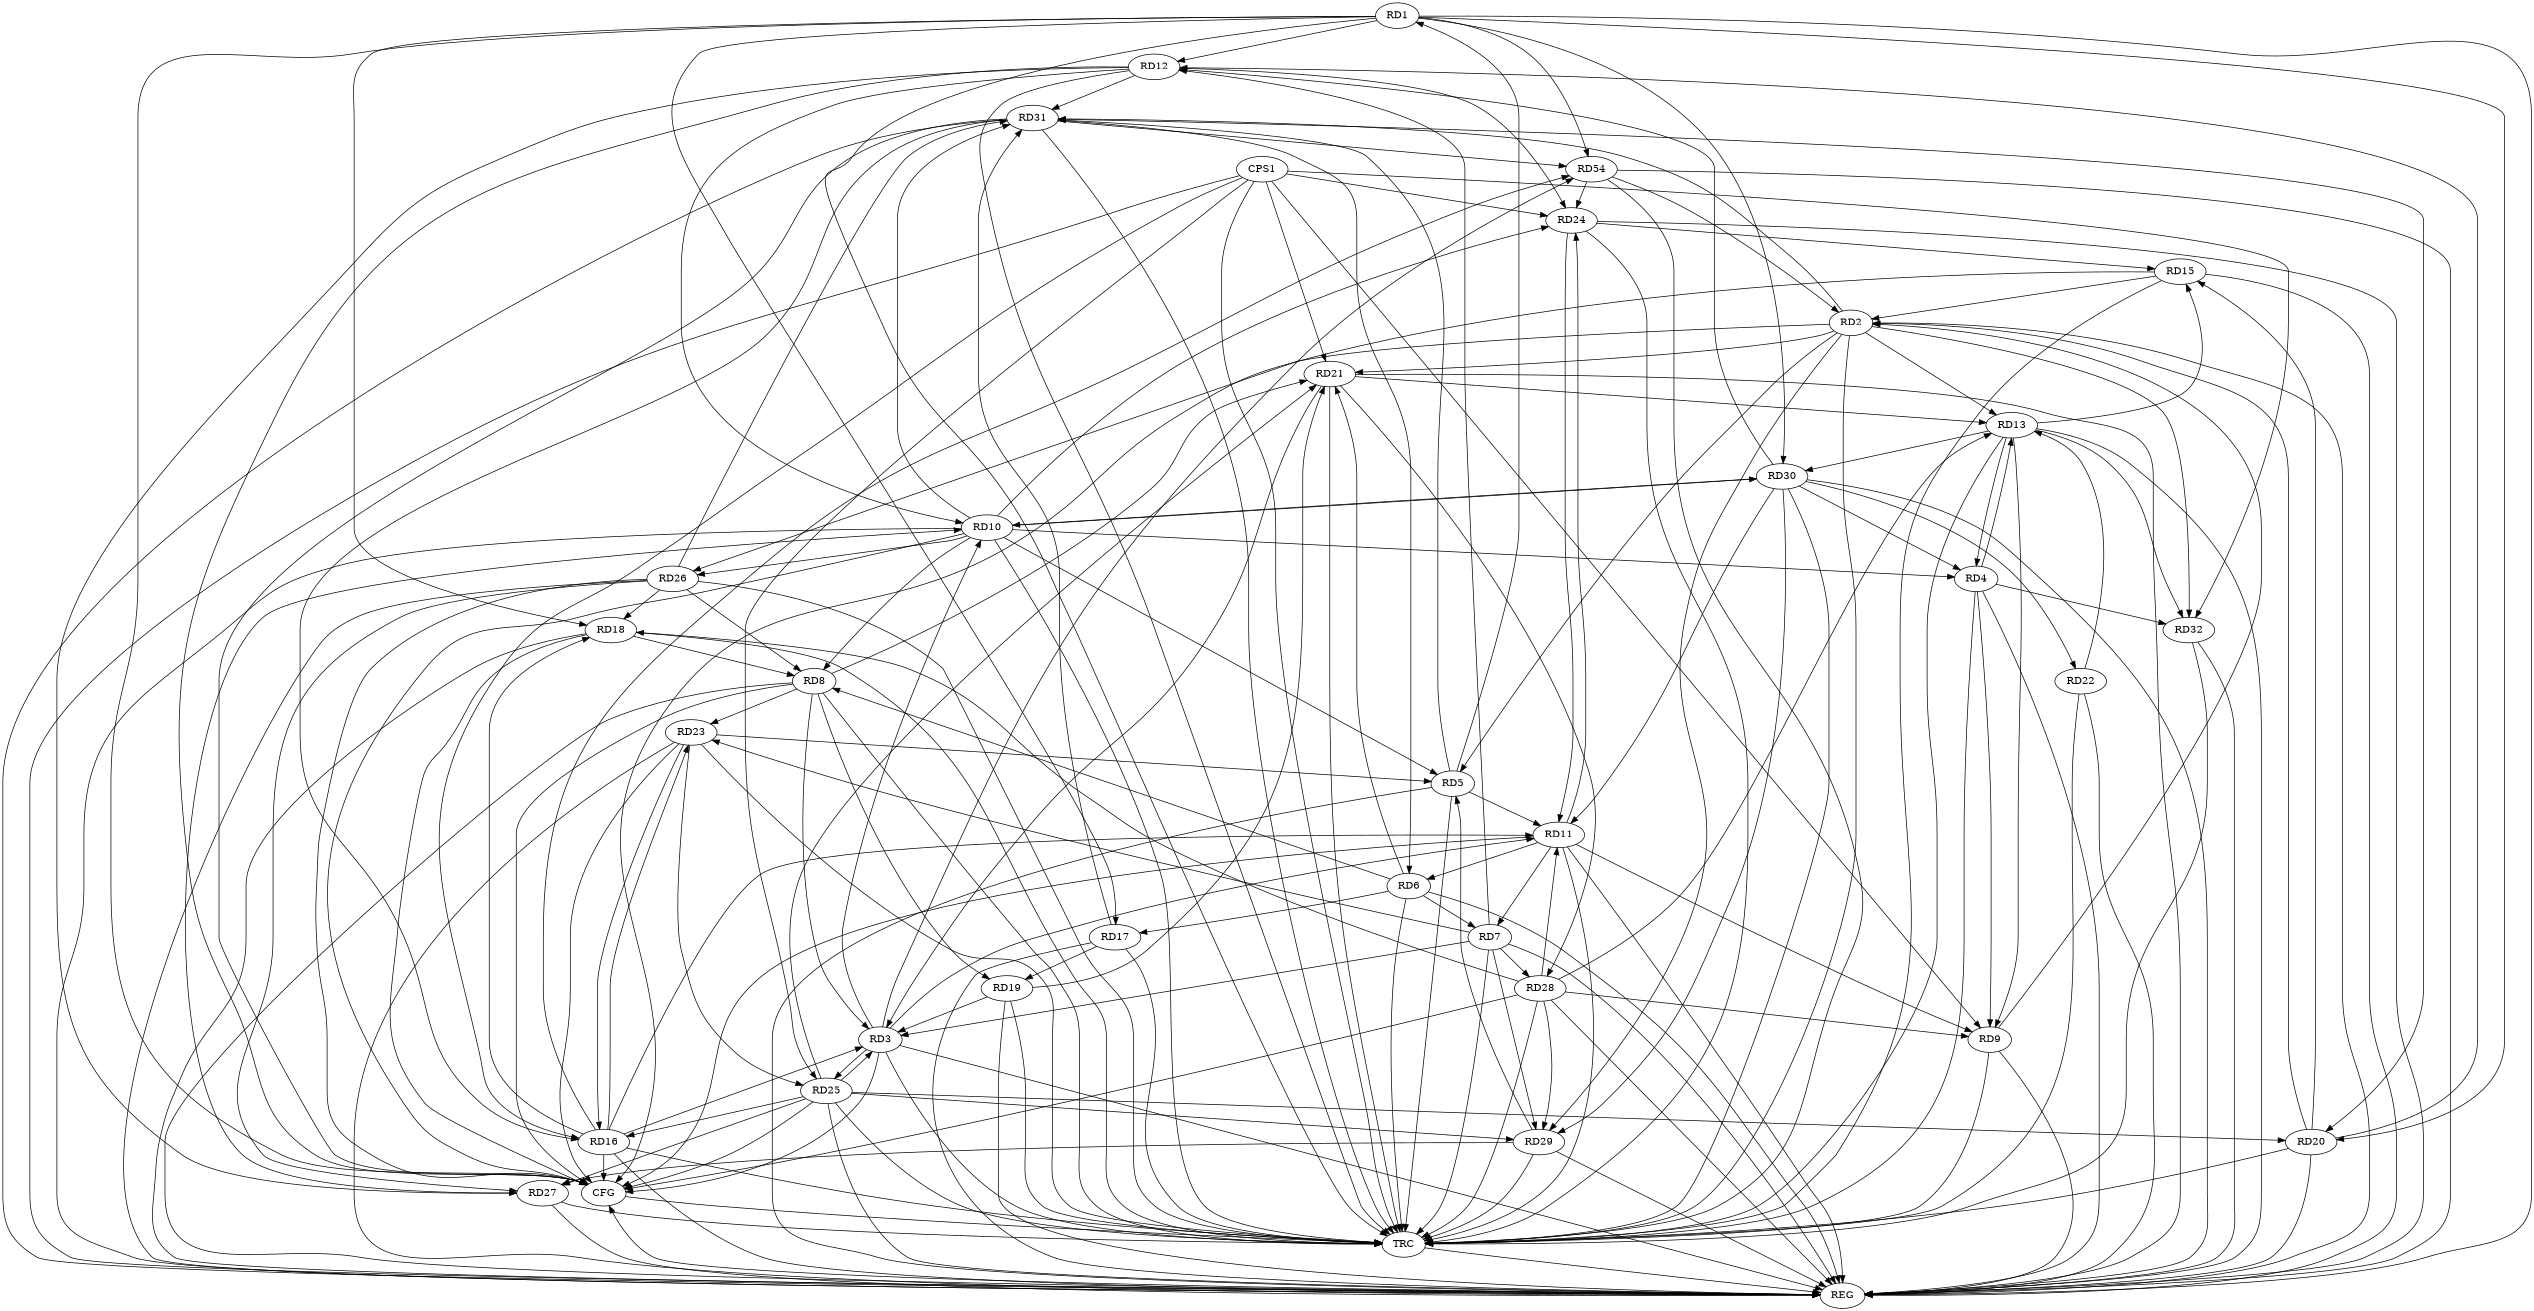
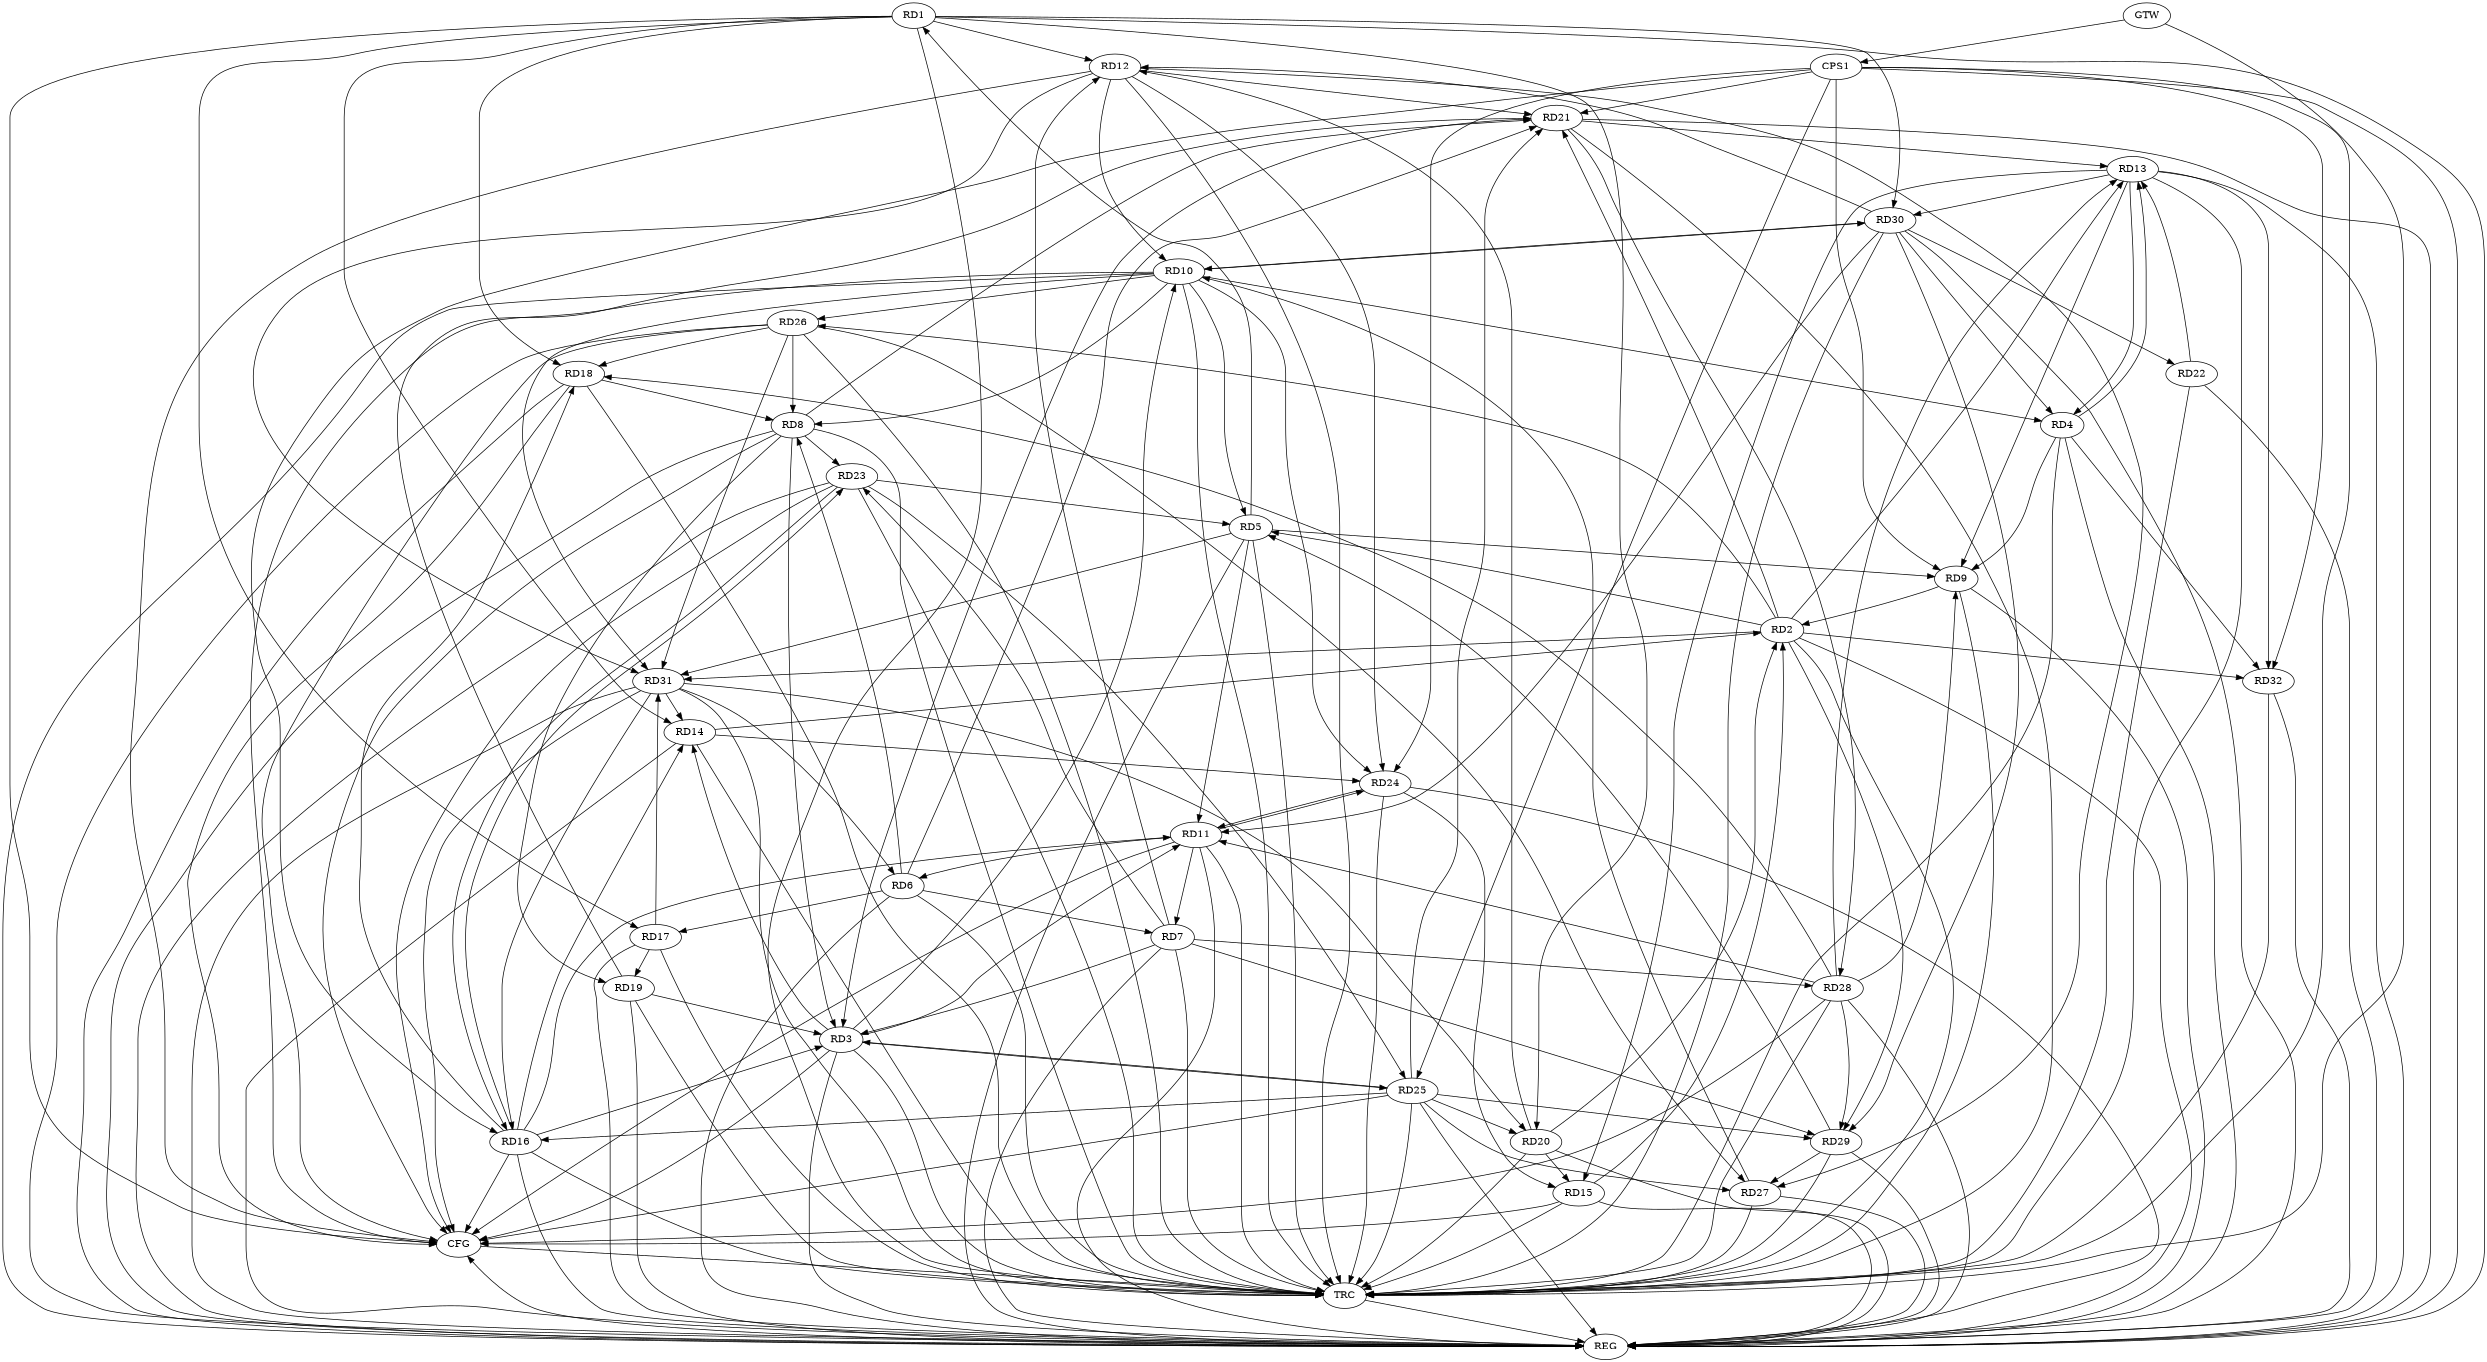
none -> (2147, 16)
none -> (1332, 92)
(1591, 169) -> (690, 732)
(1769, 940) -> (1600, 553)
